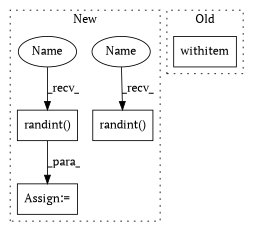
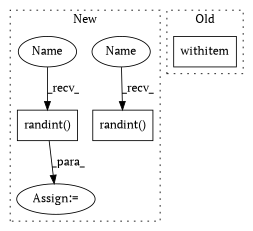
(47, 199) -> (56, 199)
